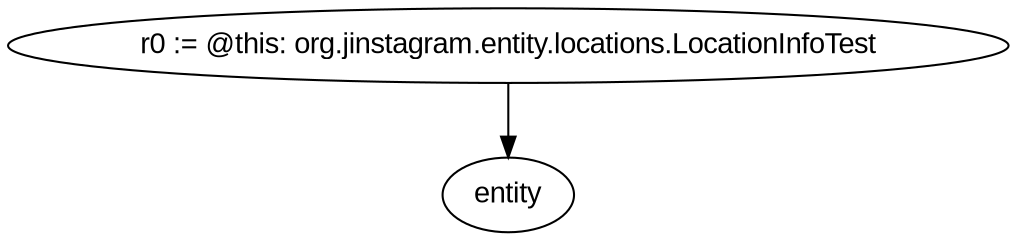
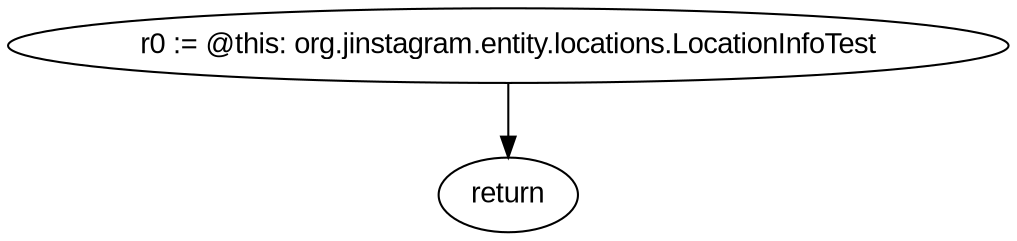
(508, 195) -> (508, 195)
